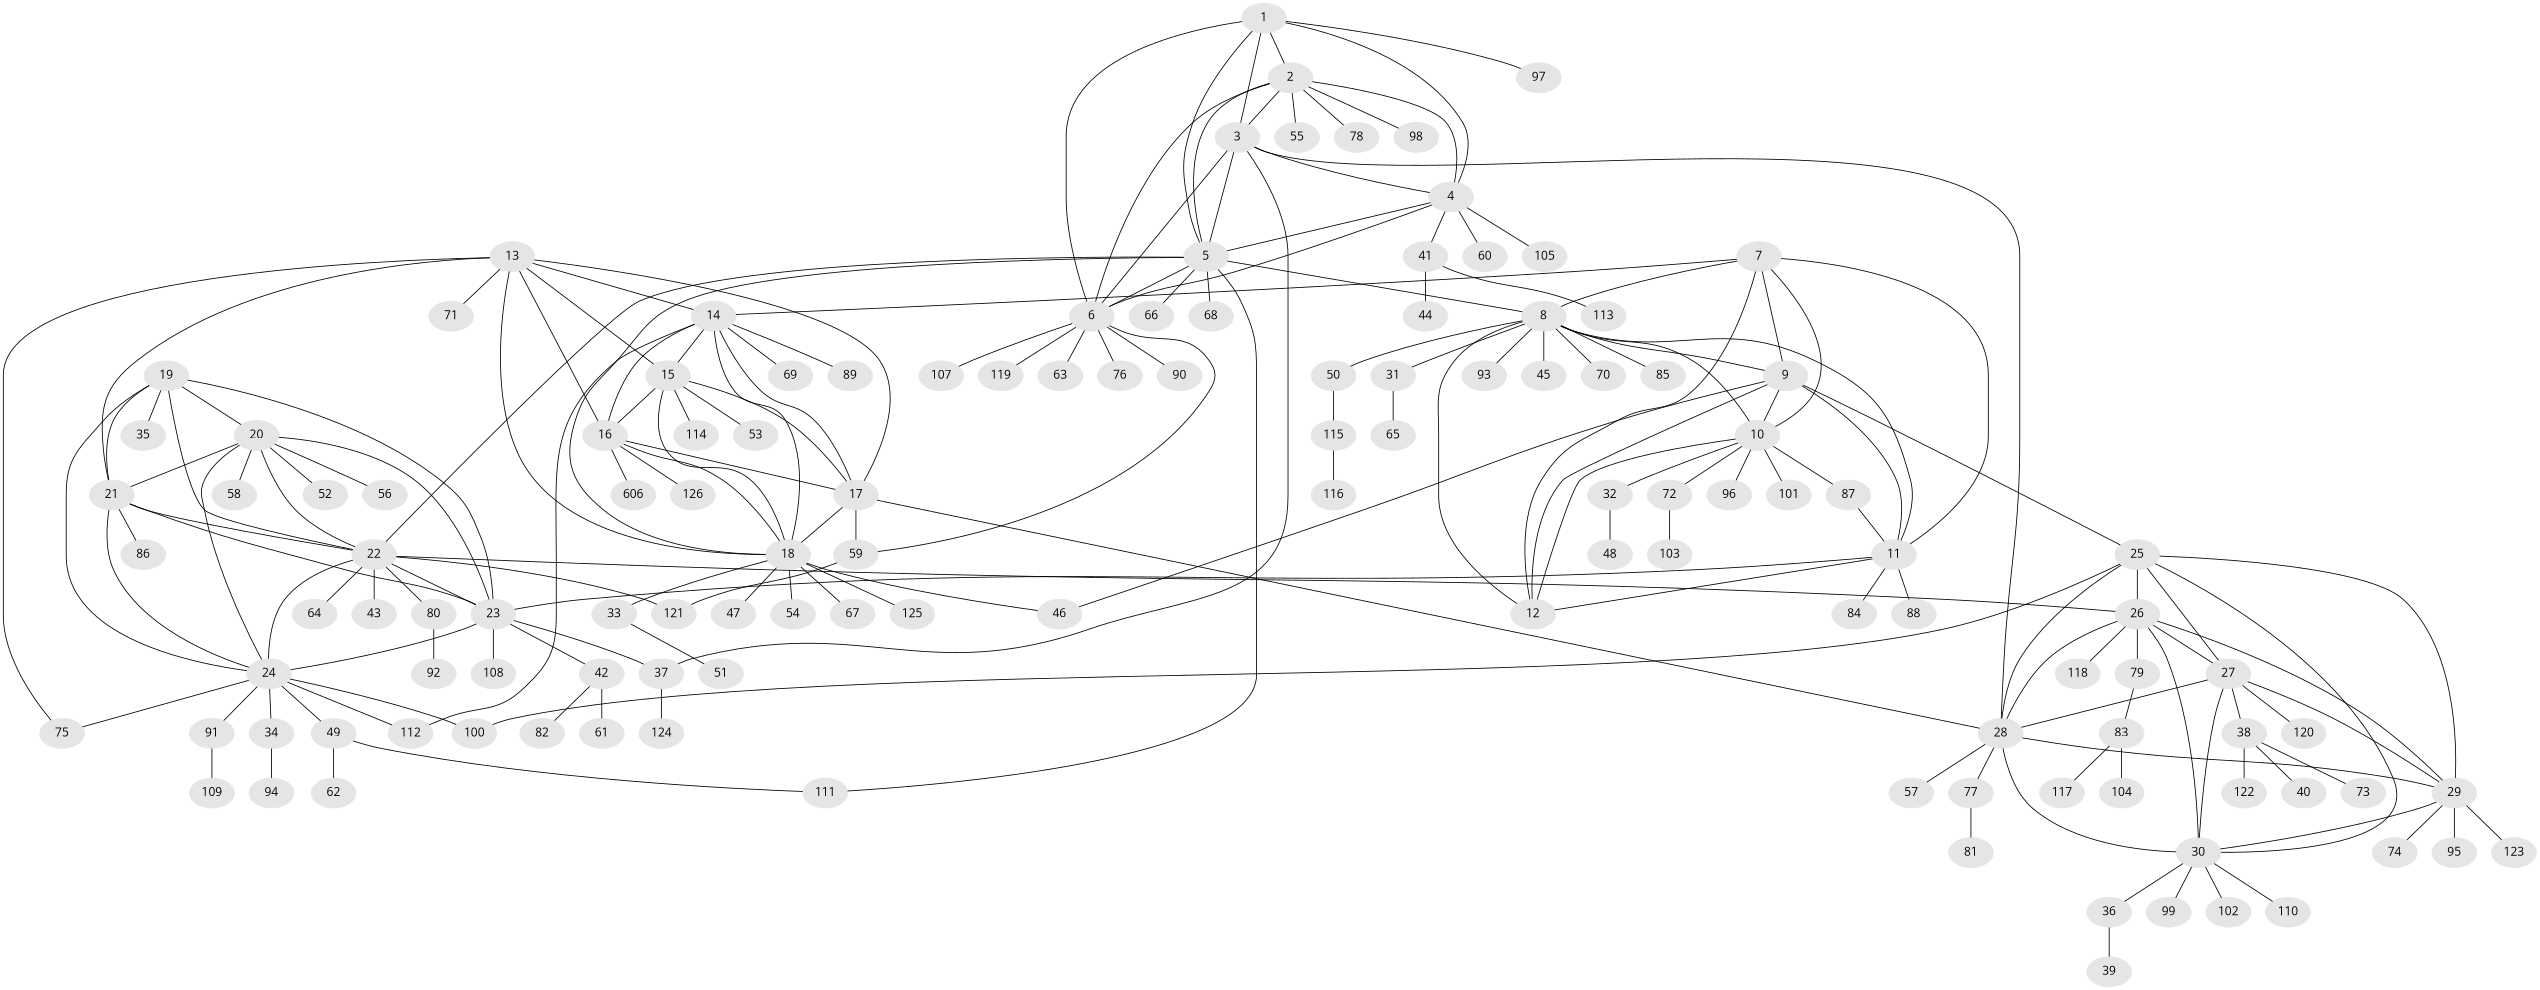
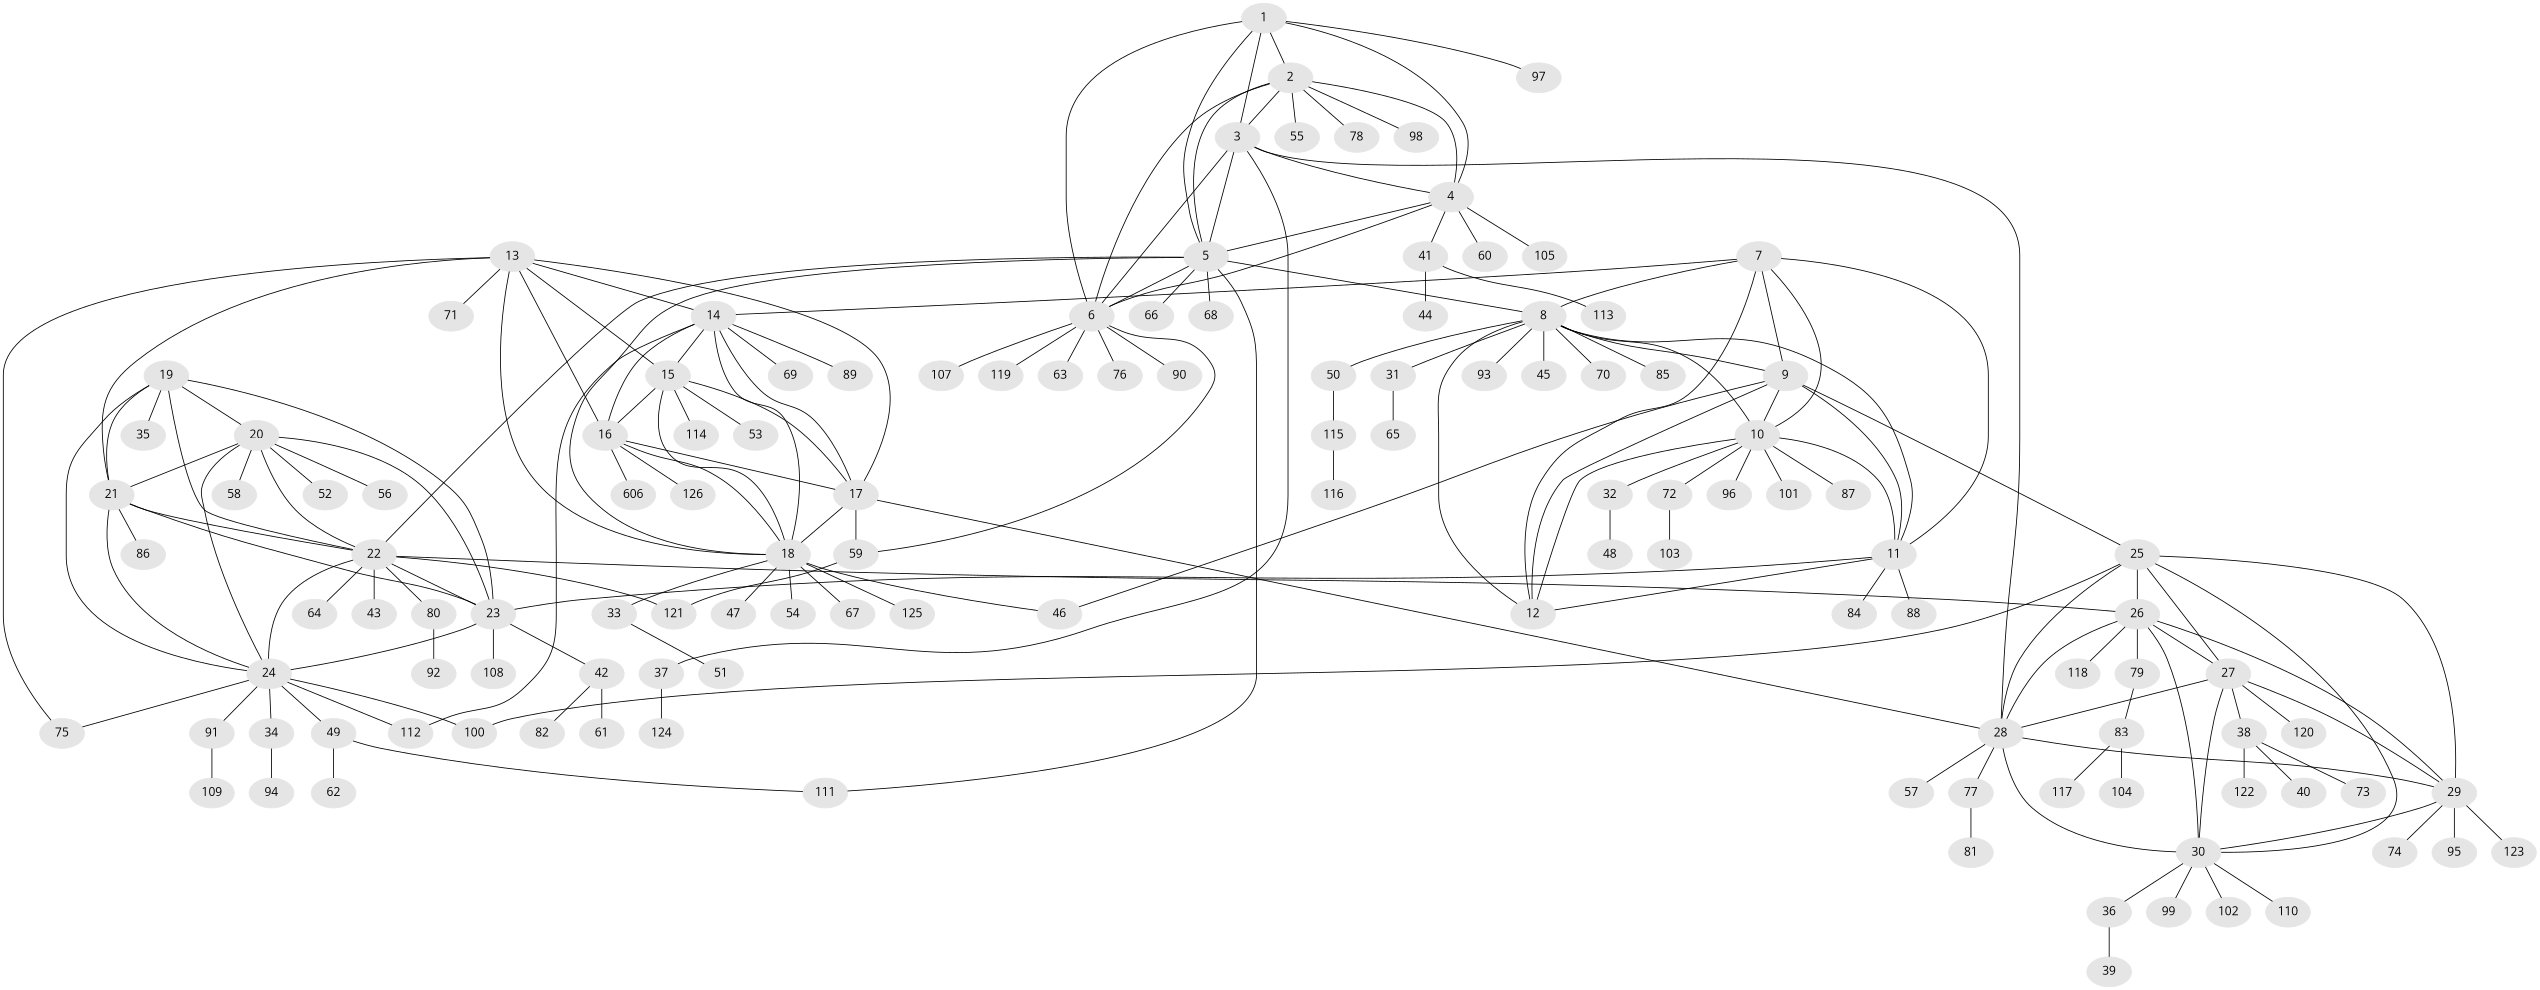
(1871, 525) -> (1861, 465)
(580, 640) -> none
